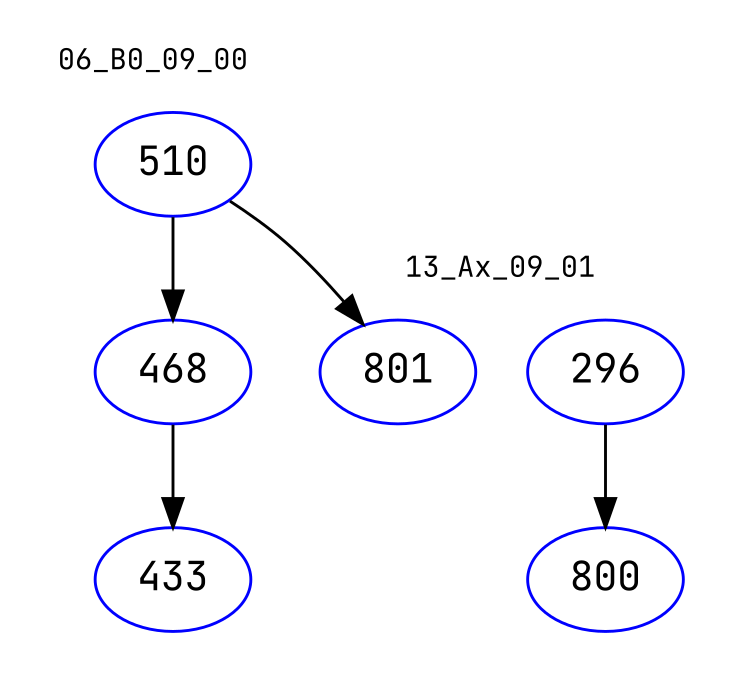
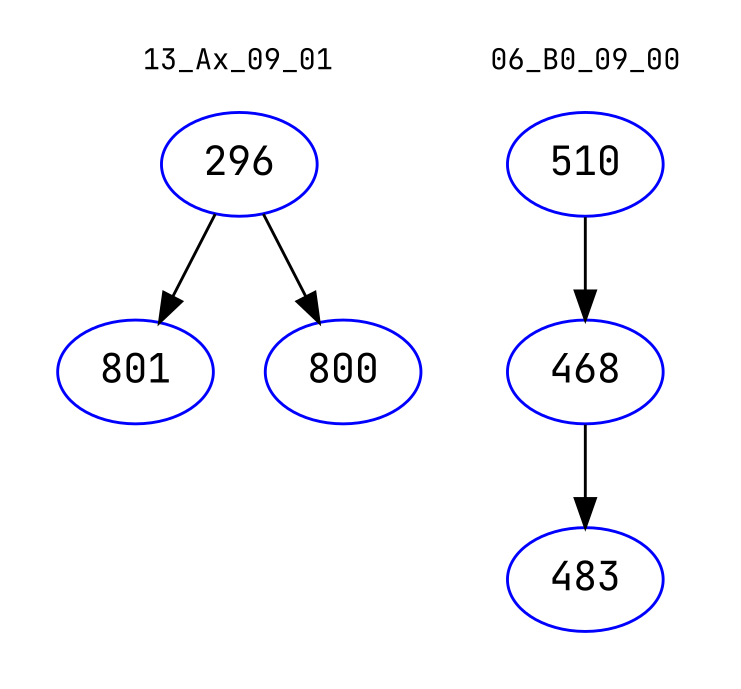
(315, 271) -> (194, 255)
(173, 580) -> (585, 580)
